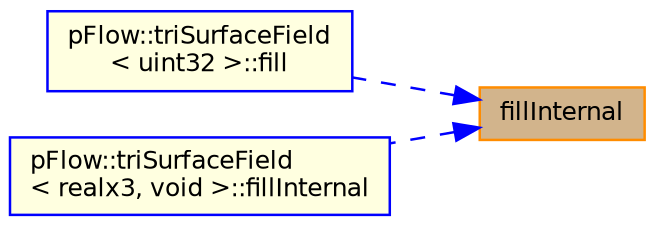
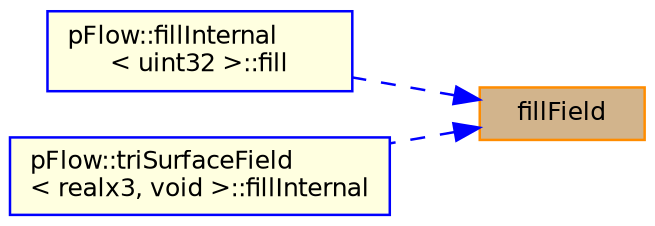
(200, 51) -> (200, 51)
(562, 114) -> (562, 114)
